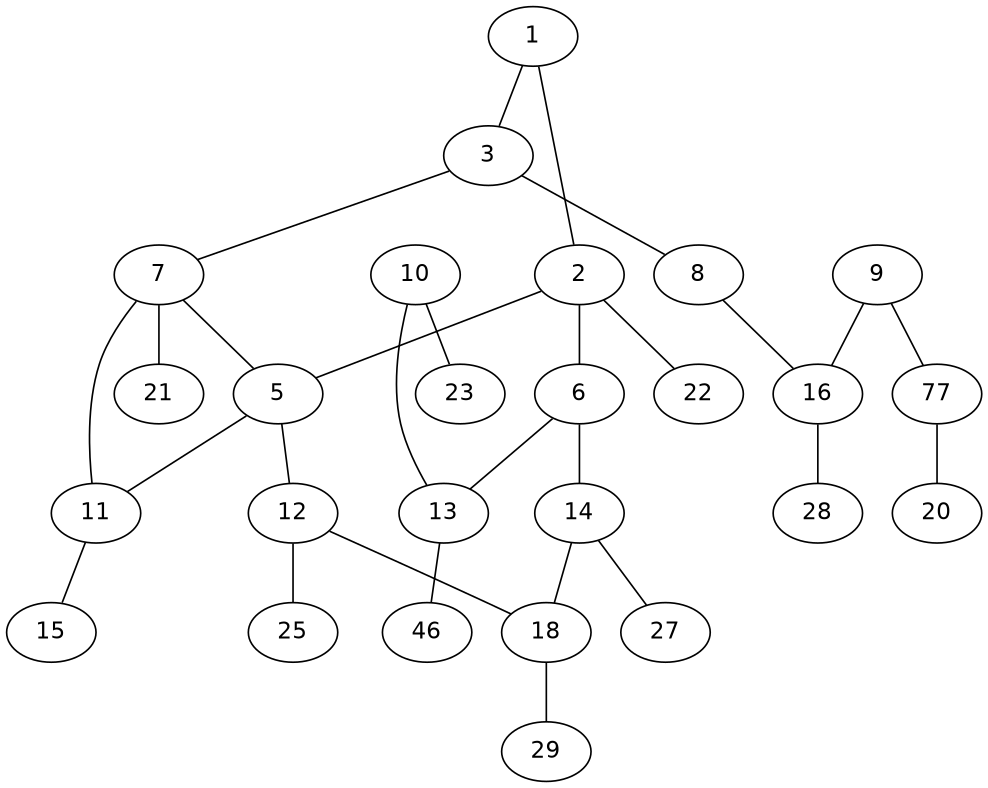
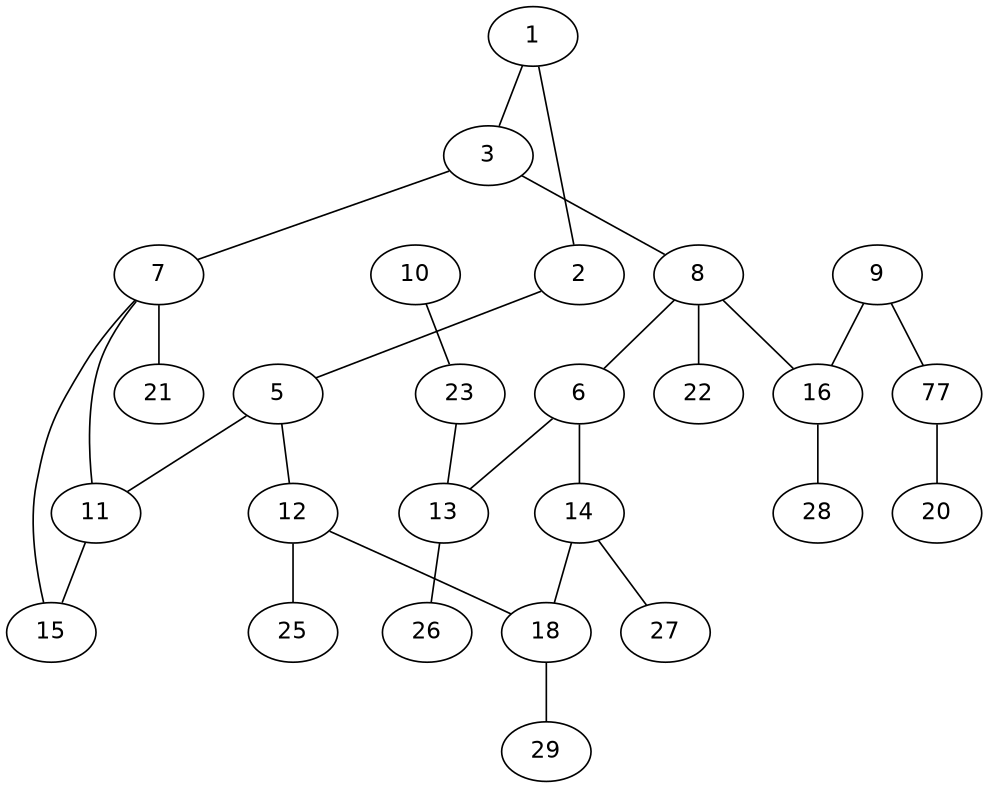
(218, 334) -> (47, 439)
(639, 334) -> (699, 335)
(579, 335) -> (639, 334)
(397, 397) -> (452, 453)
(427, 632) -> (427, 632)
